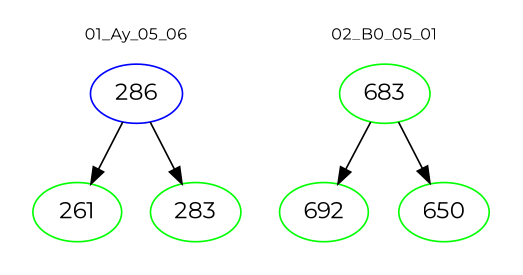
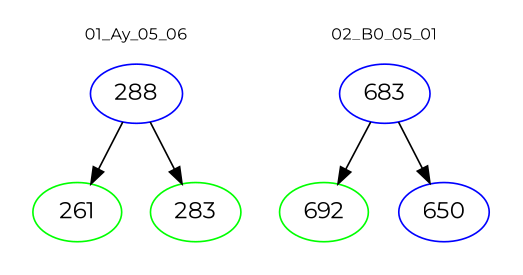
(136, 94) -> (136, 94)
(385, 94) -> (385, 94)
(444, 212) -> (444, 212)
